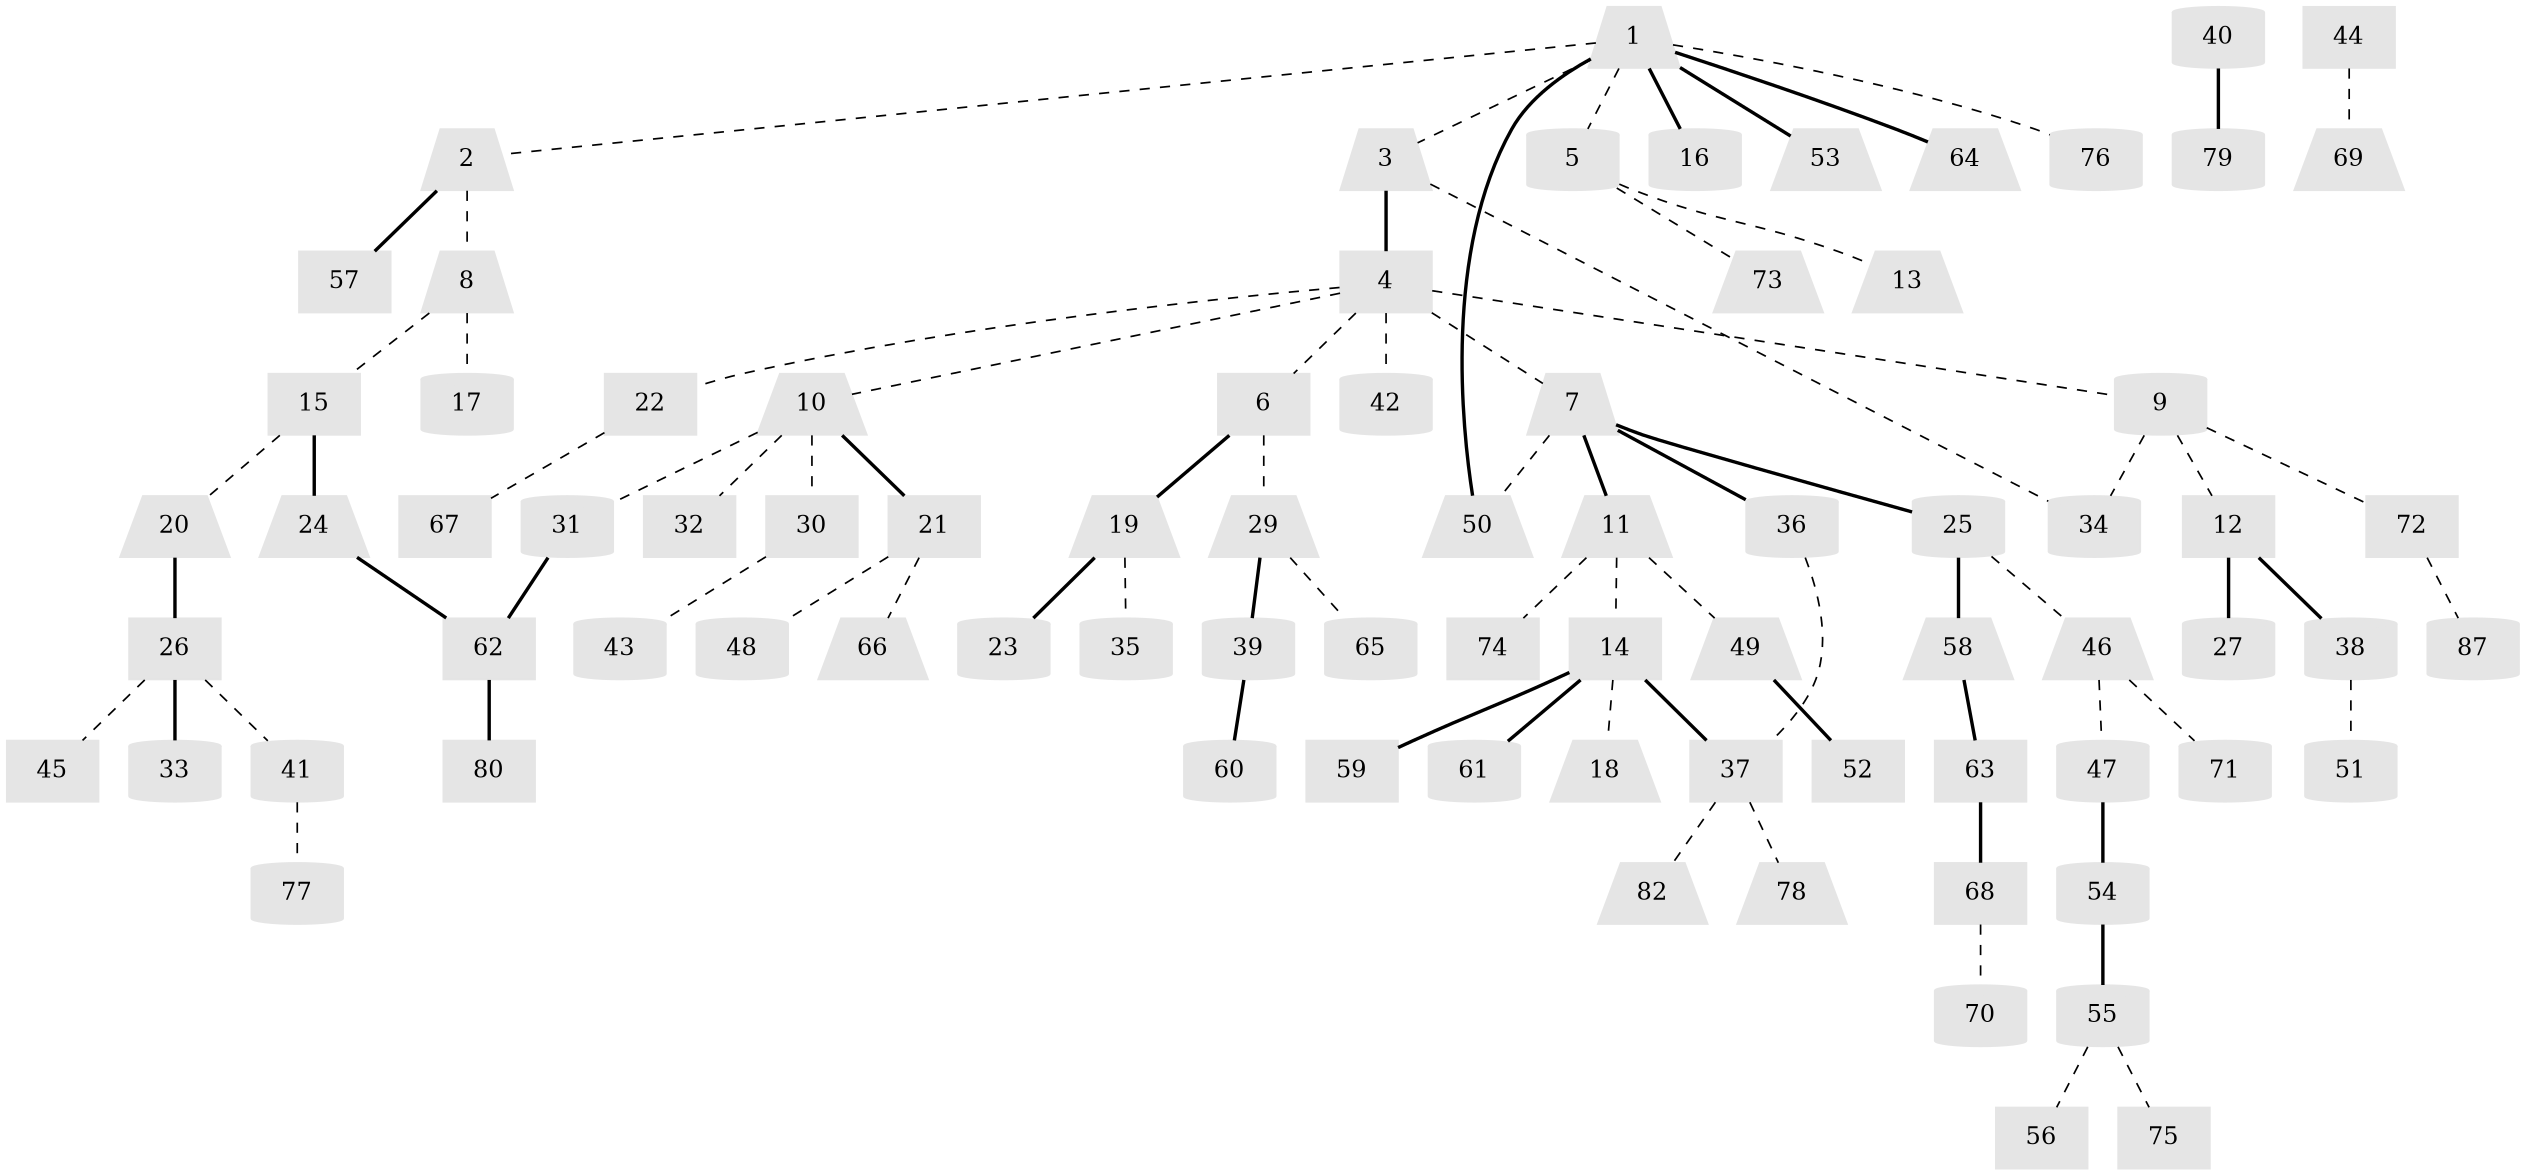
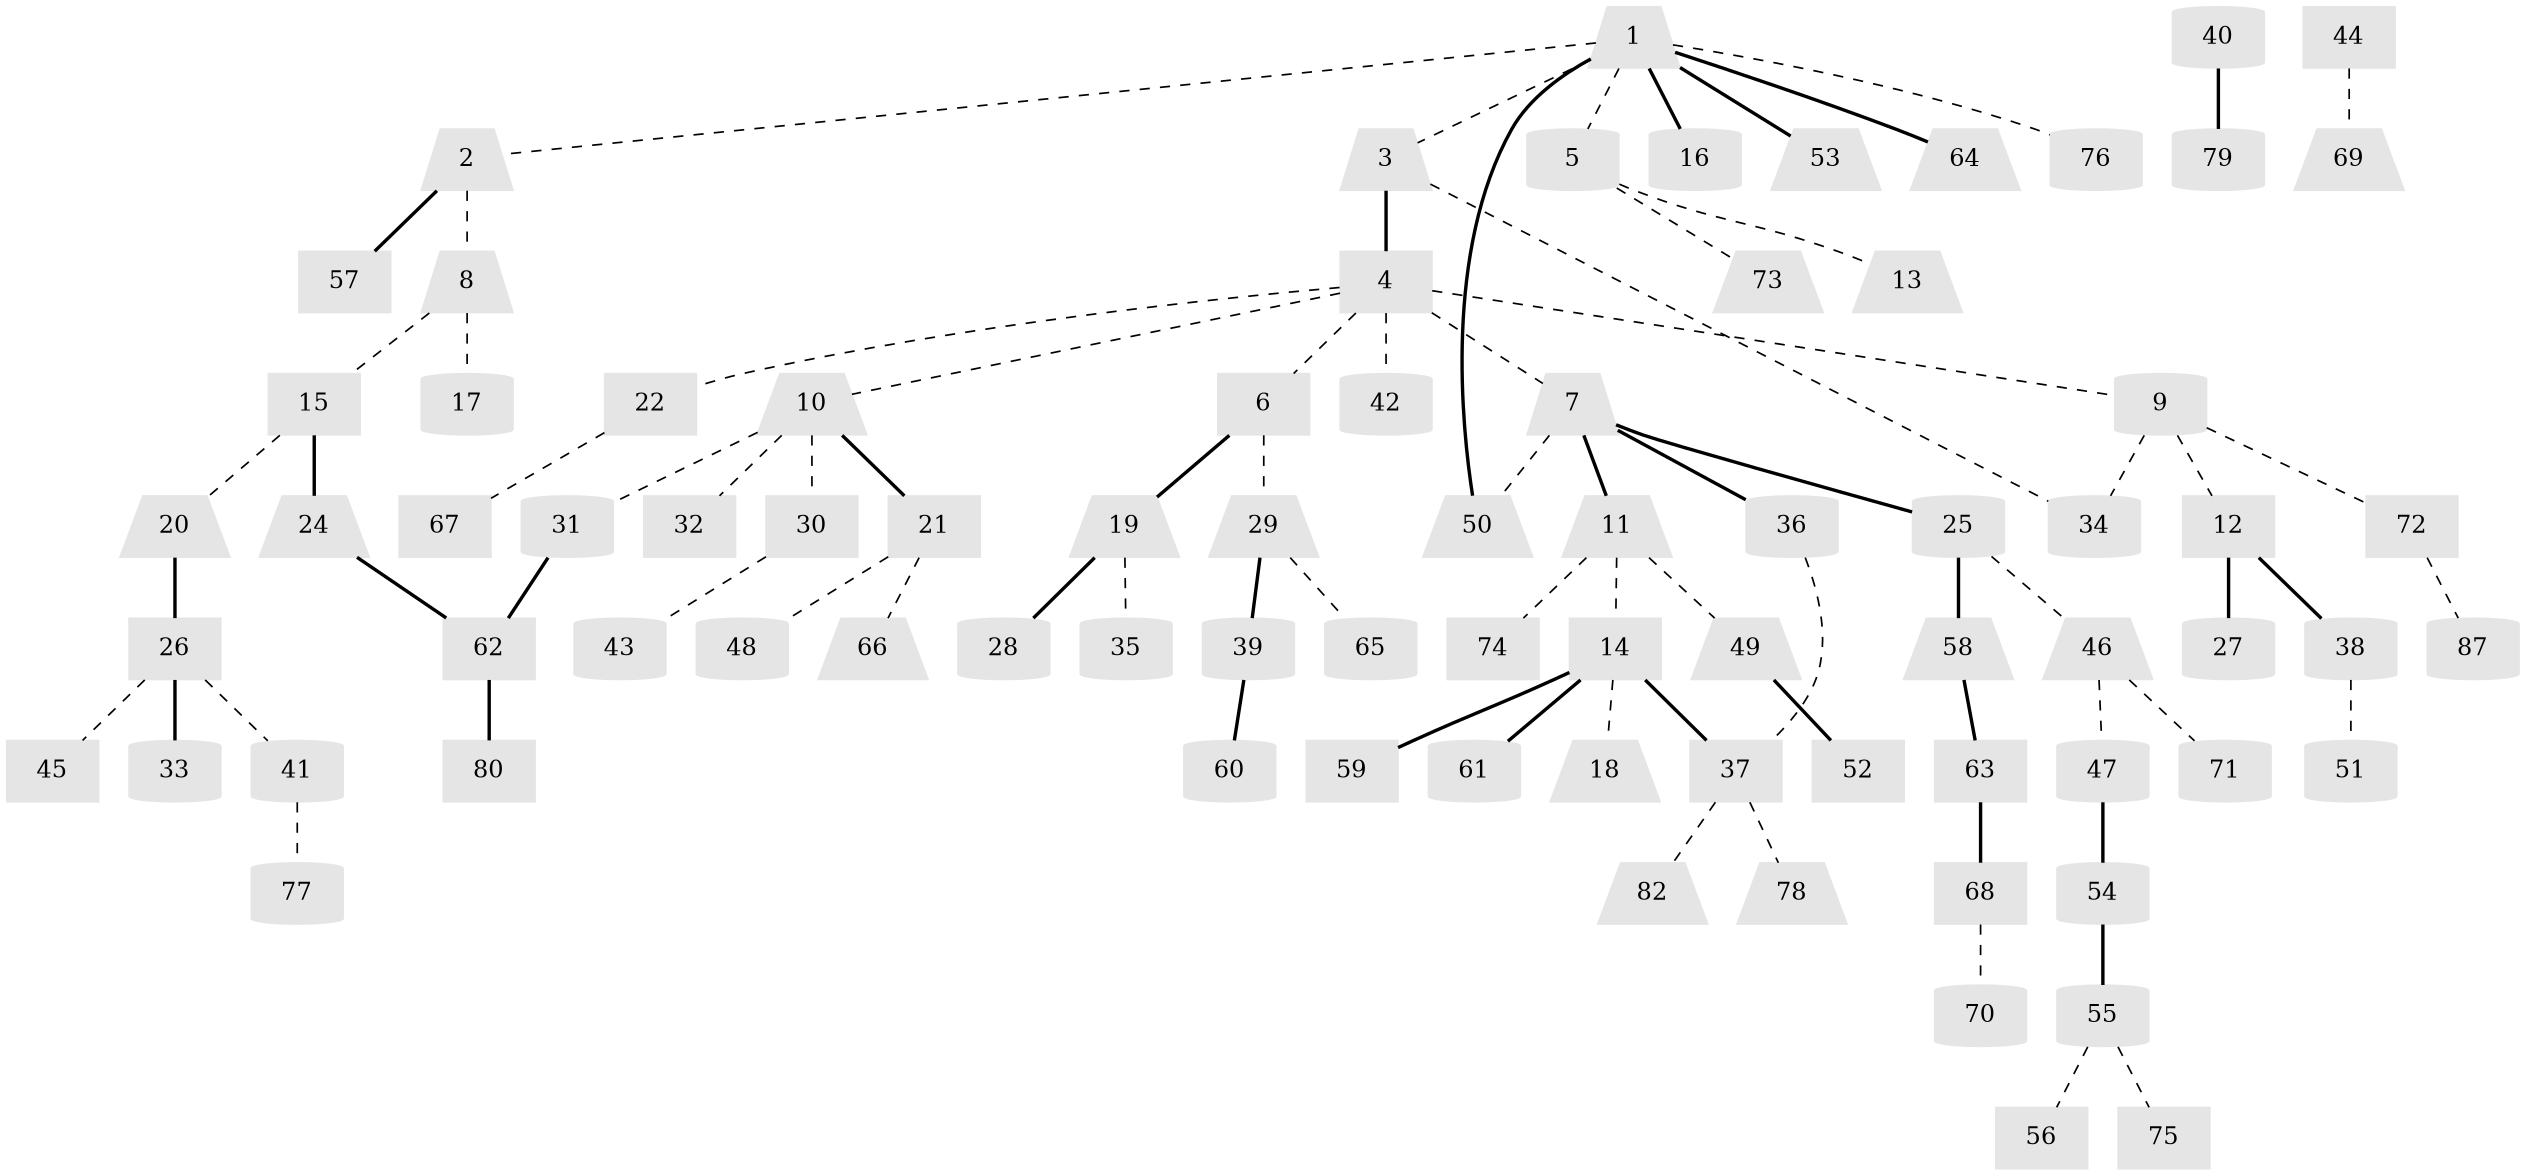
(1004, 649) -> (1004, 649)
